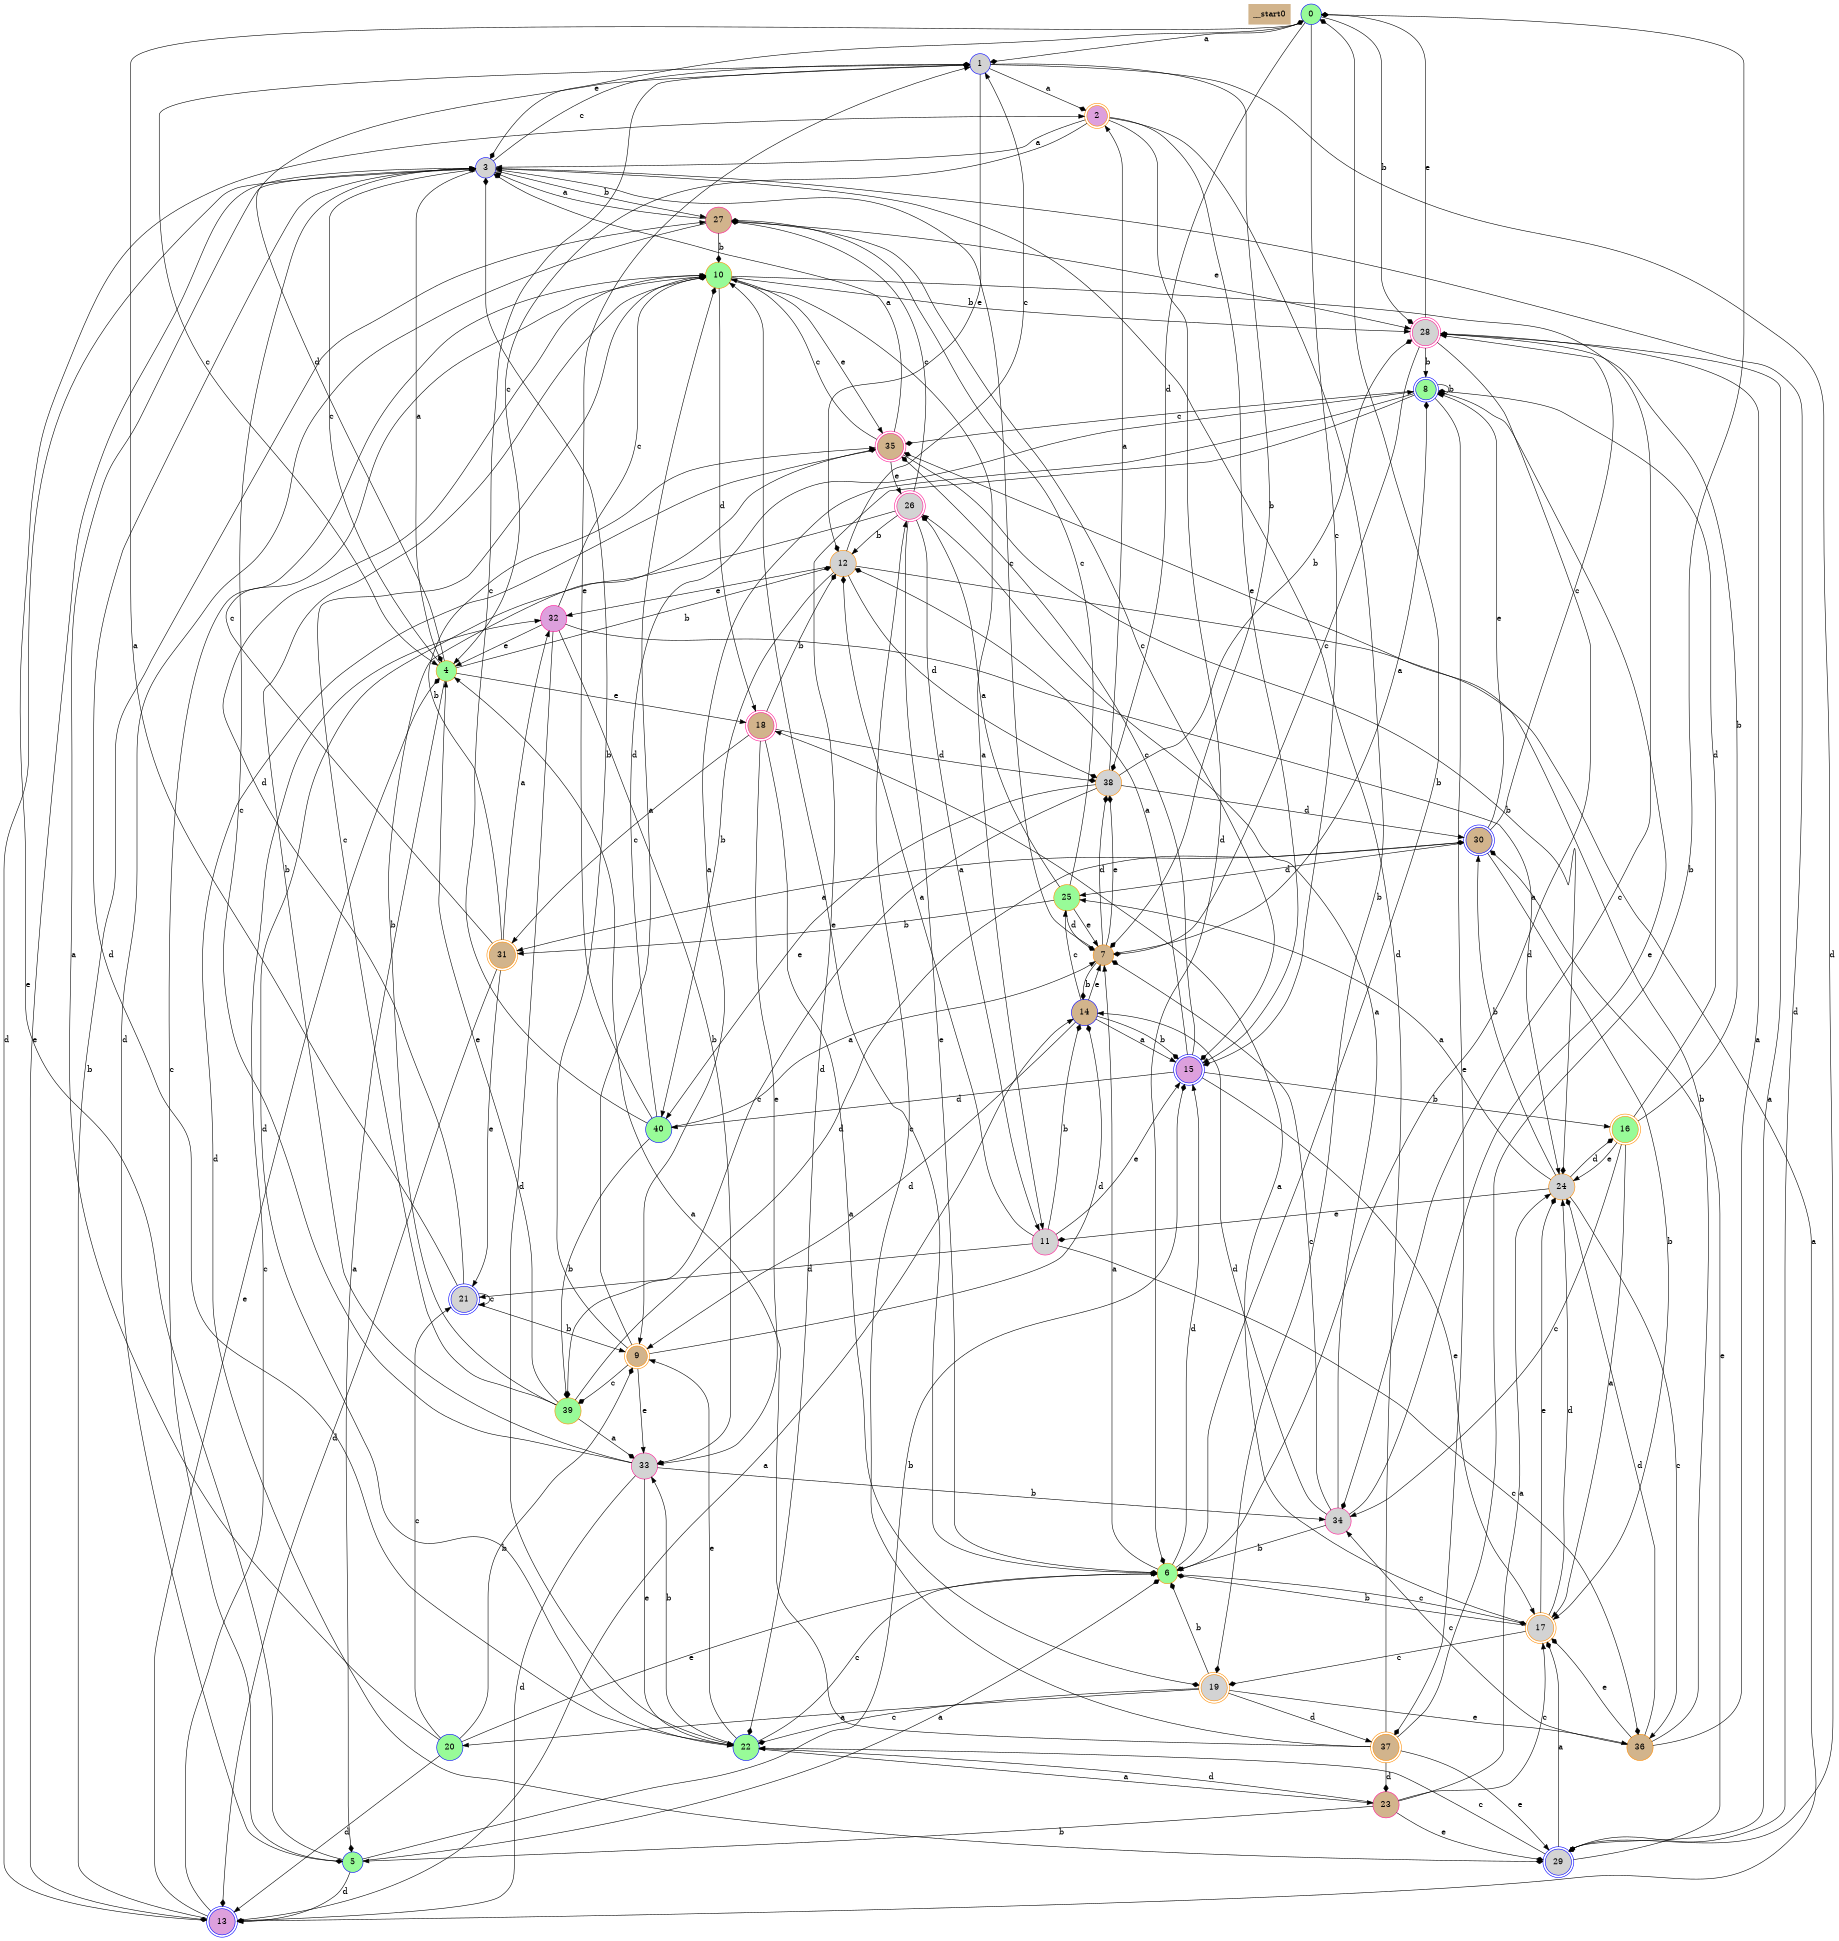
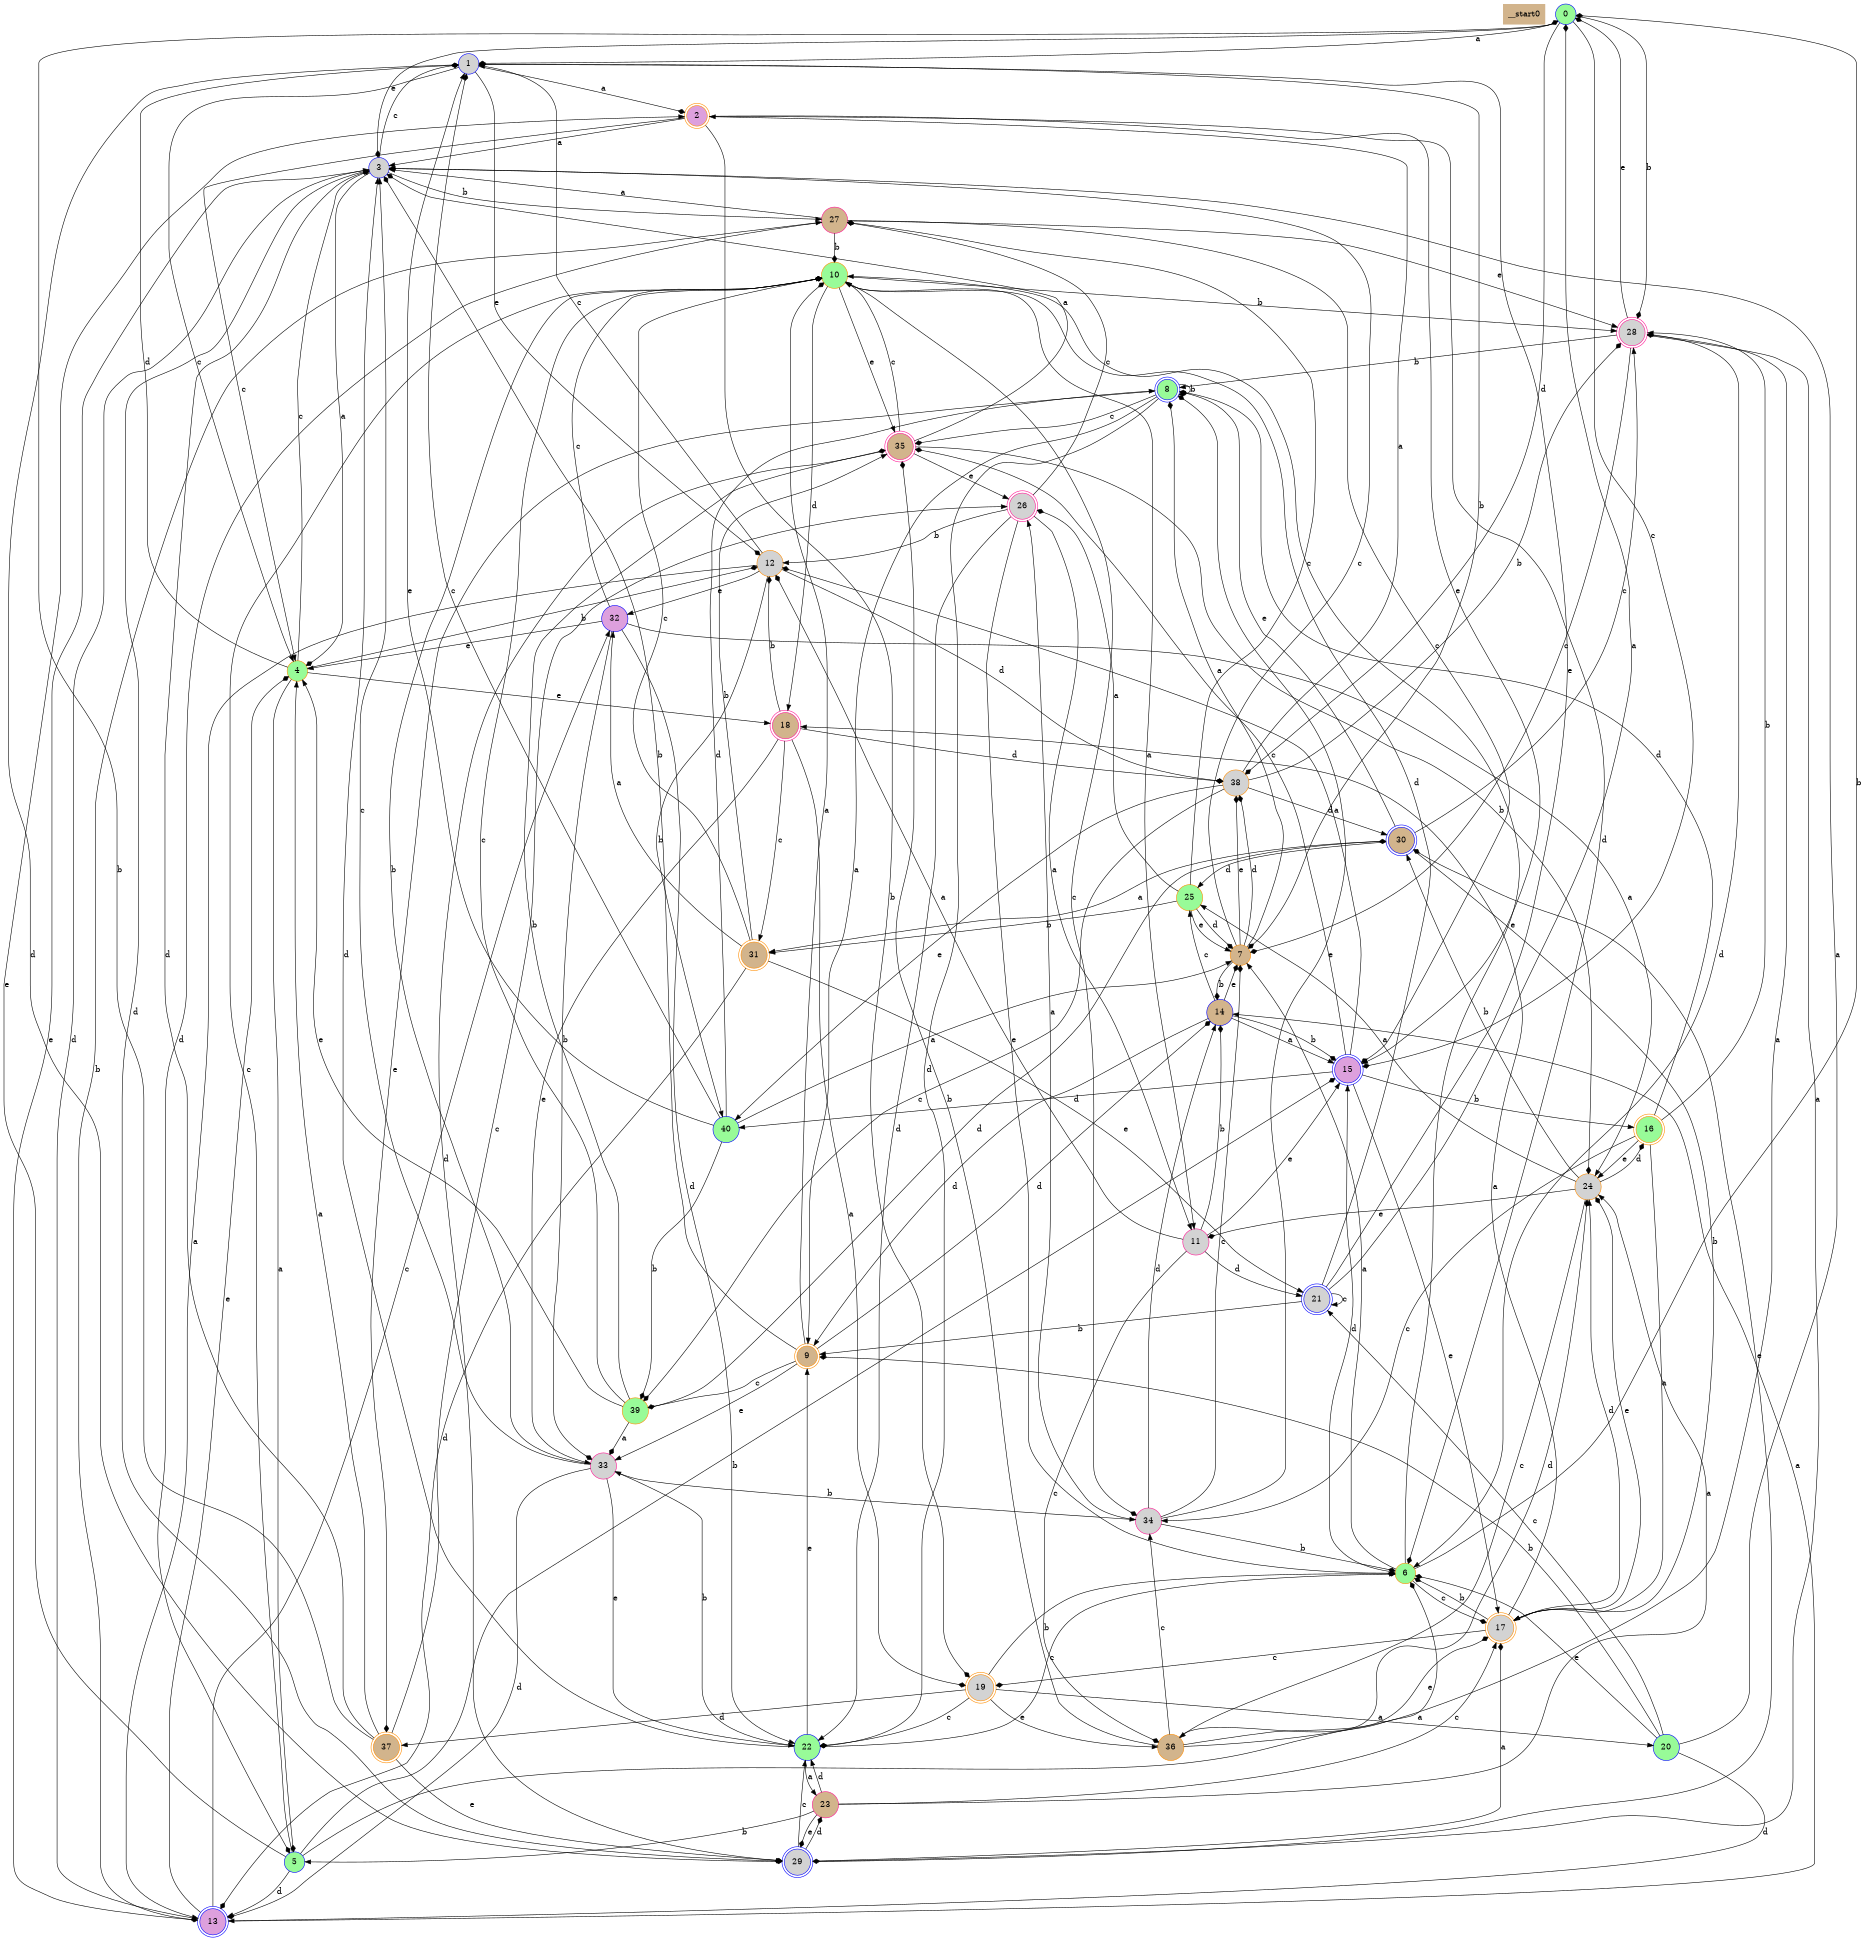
none -> (1501, 216)
(554, 619) -> (615, 619)
(1093, 985) -> (1229, 986)
(1386, 1775) -> (813, 1837)
